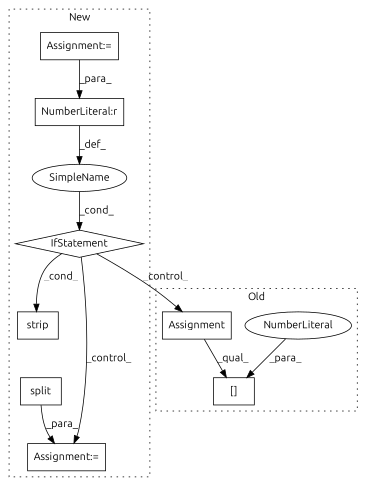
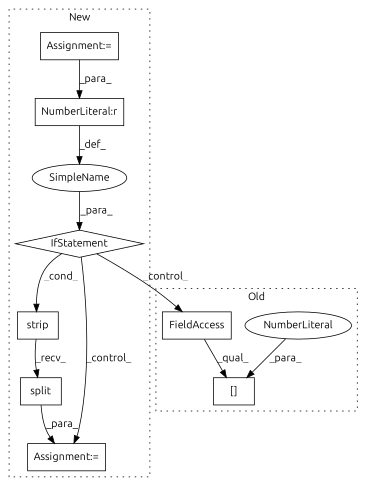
(97, 211) -> (97, 211)
(197, 325) -> (197, 325)
none -> (35, 355)
